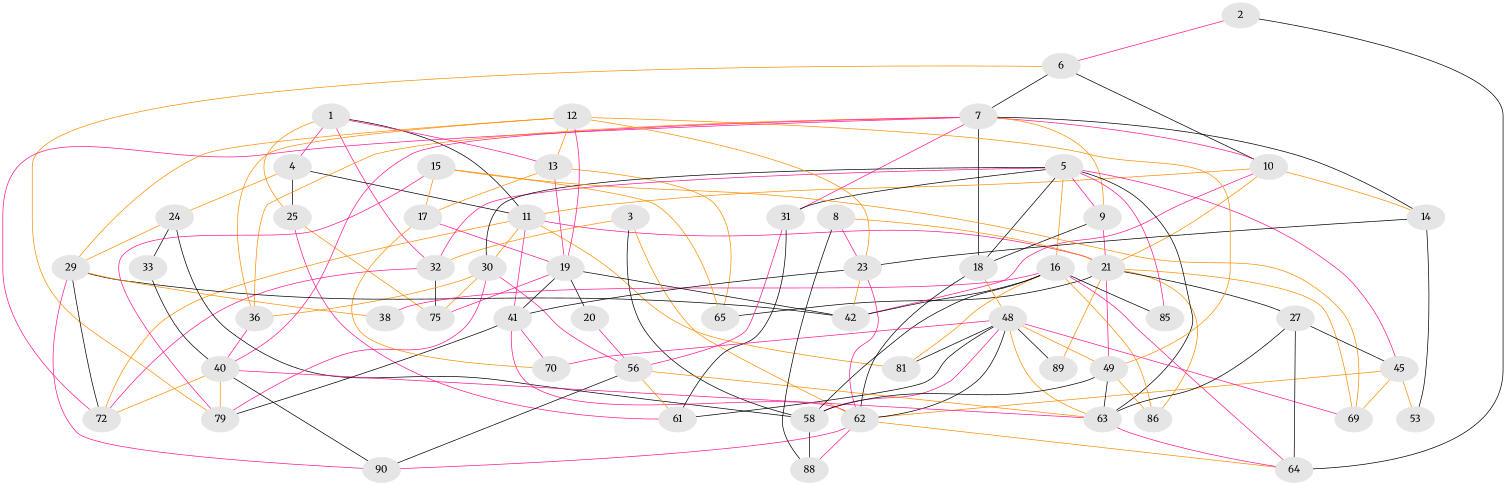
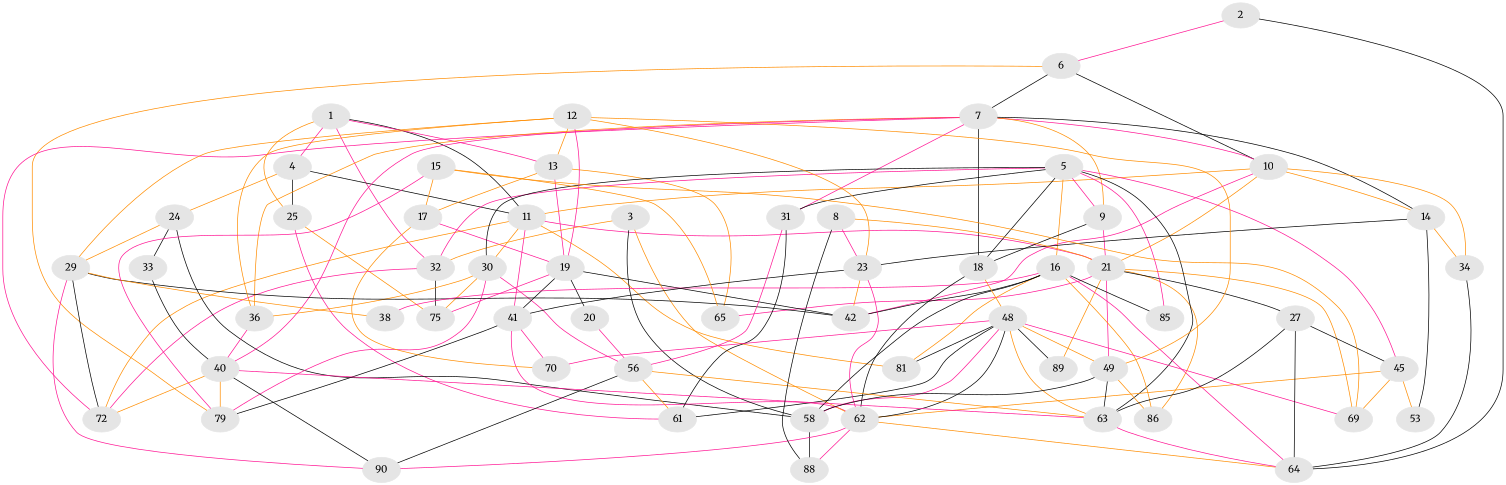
none -> (1464, 268)
(898, 301) -> (898, 301)
